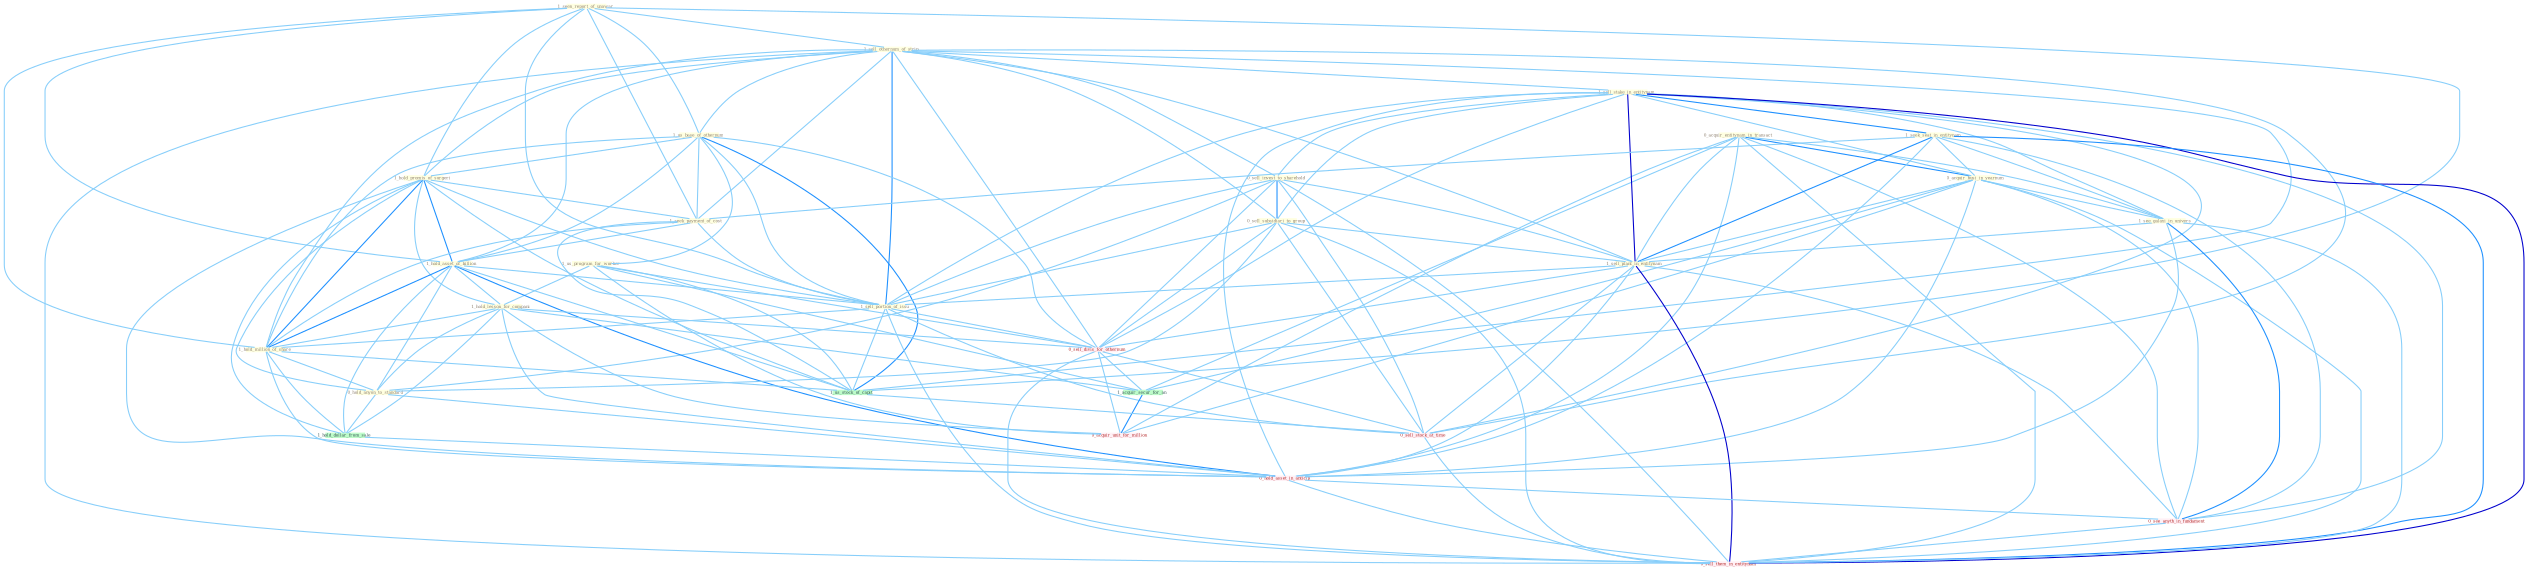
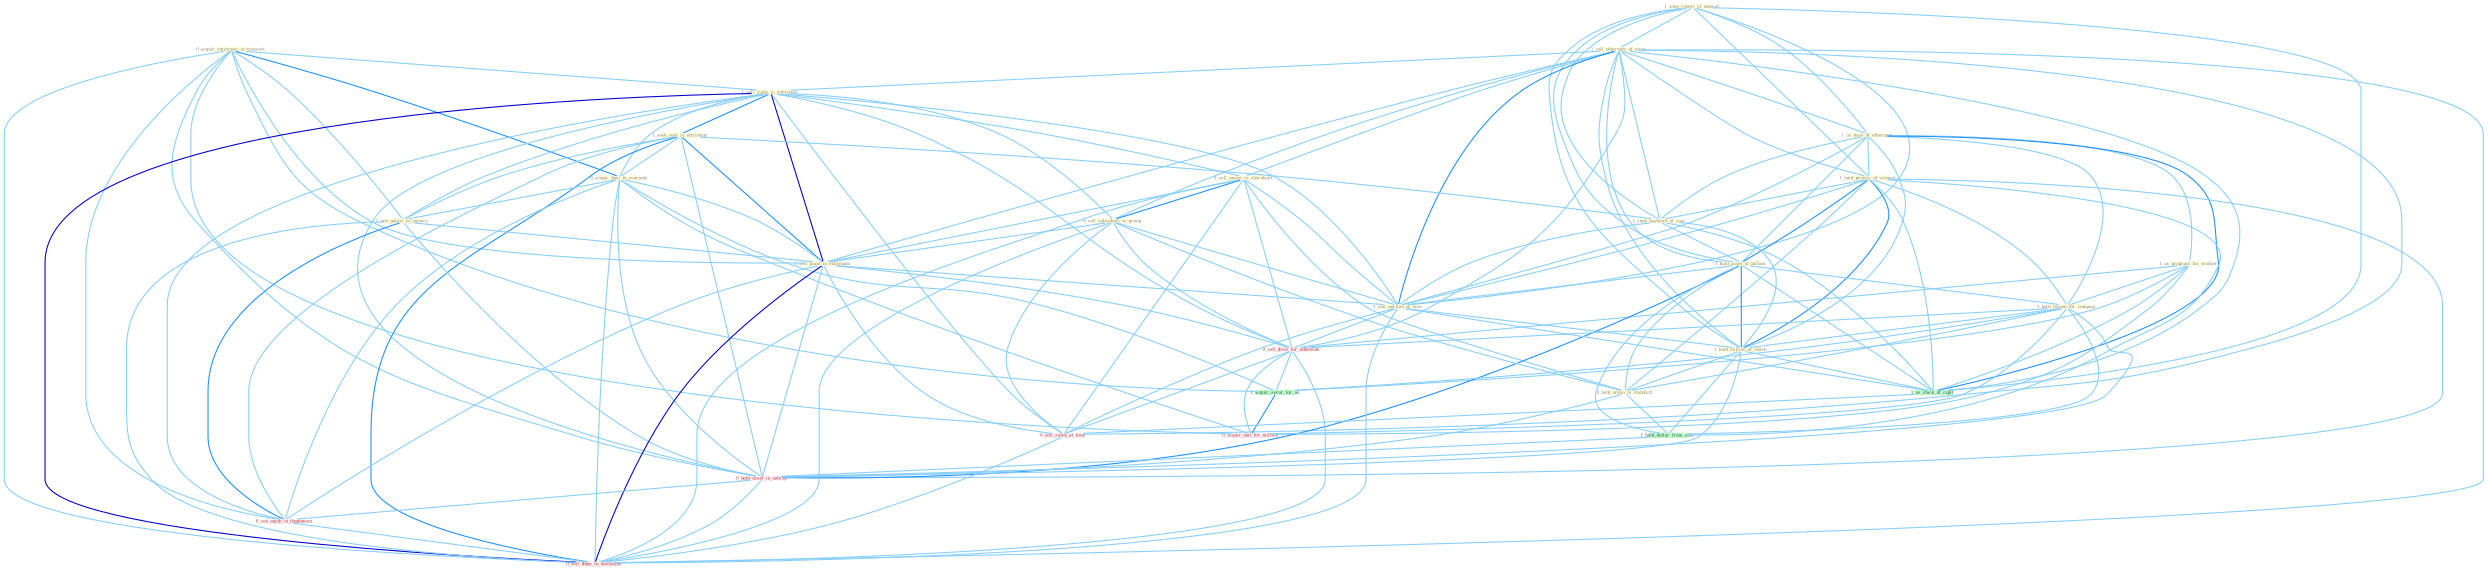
none -> (501, 71)
(923, 192) -> (2060, 159)
